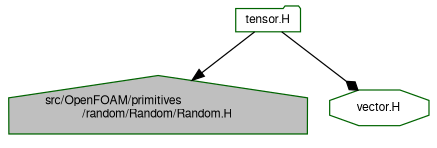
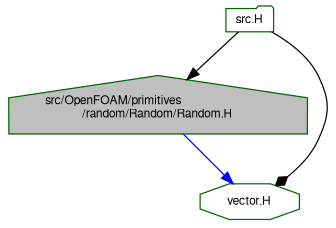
(268, 20) -> (250, 20)
none -> (204, 155)
